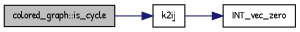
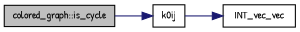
(169, 16) -> (169, 16)
(259, 16) -> (259, 16)
